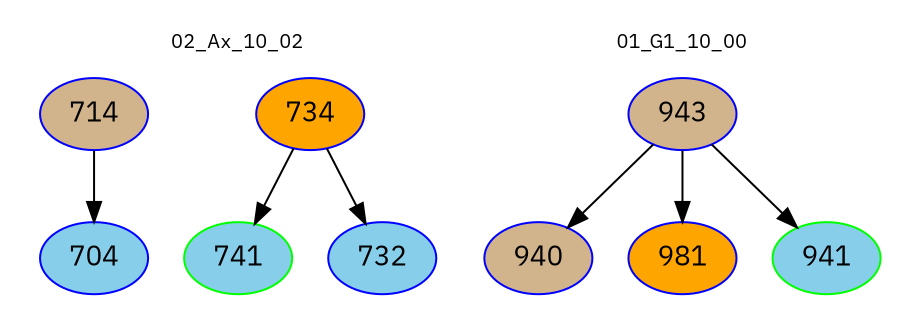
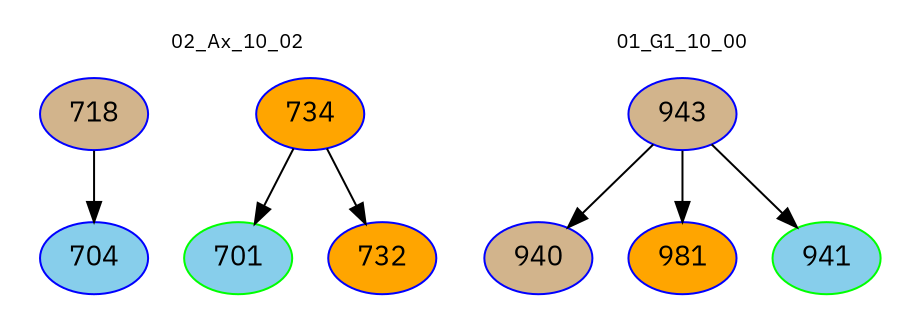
(94, 114) -> (94, 114)
(238, 258) -> (238, 258)
(382, 258) -> (382, 258)
